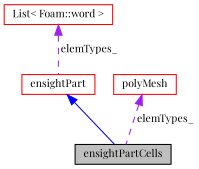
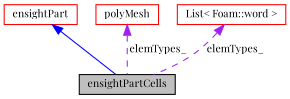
(58, 55) -> (188, 58)
